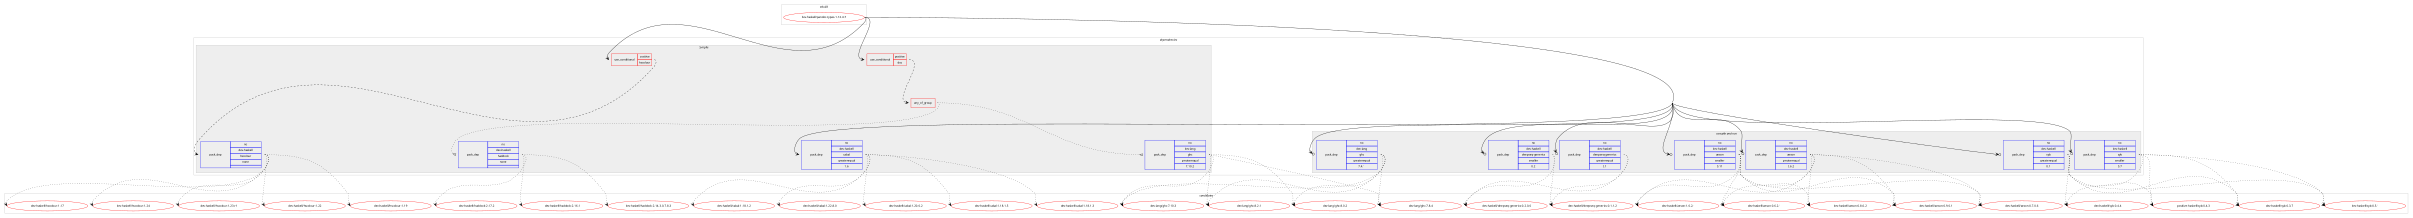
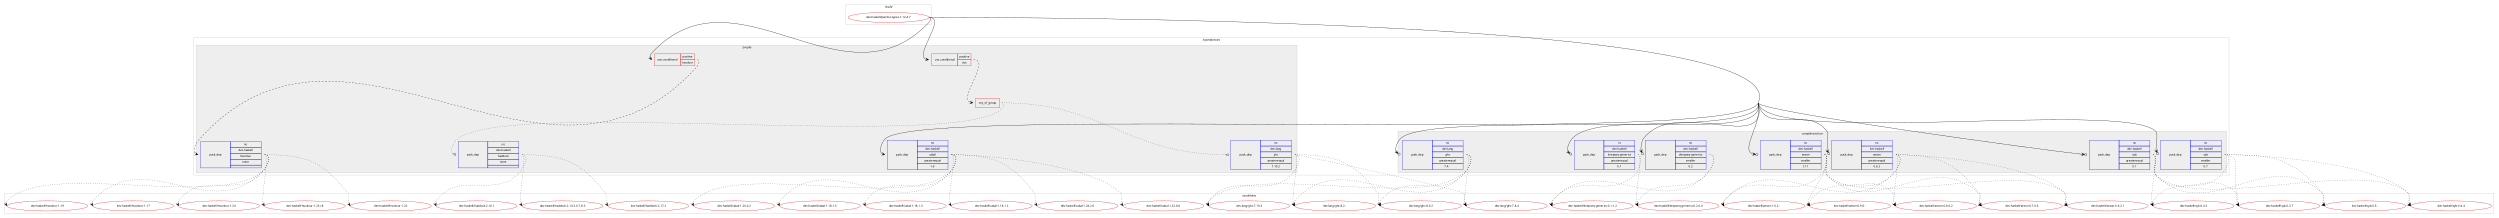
(219, 206) -> (305, 206)
none -> (1078, 206)
(2194, 206) -> (2194, 206)
